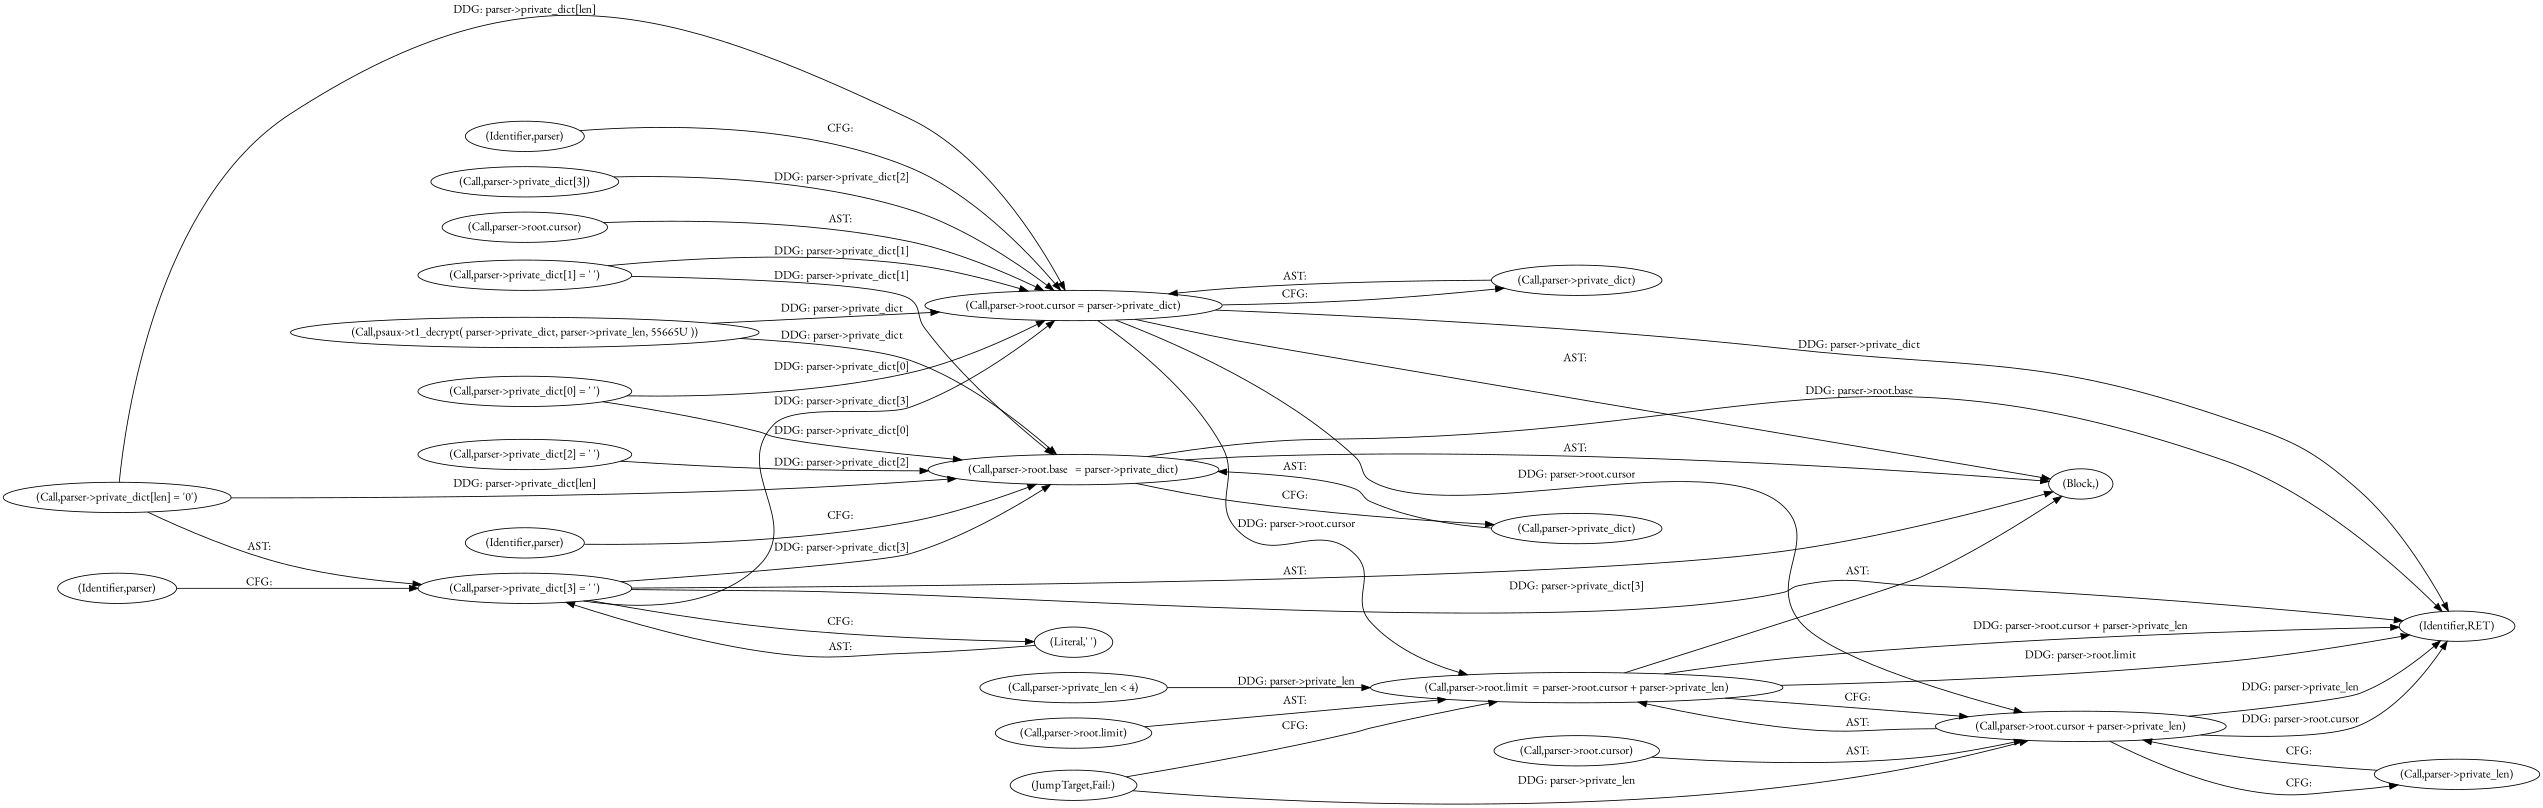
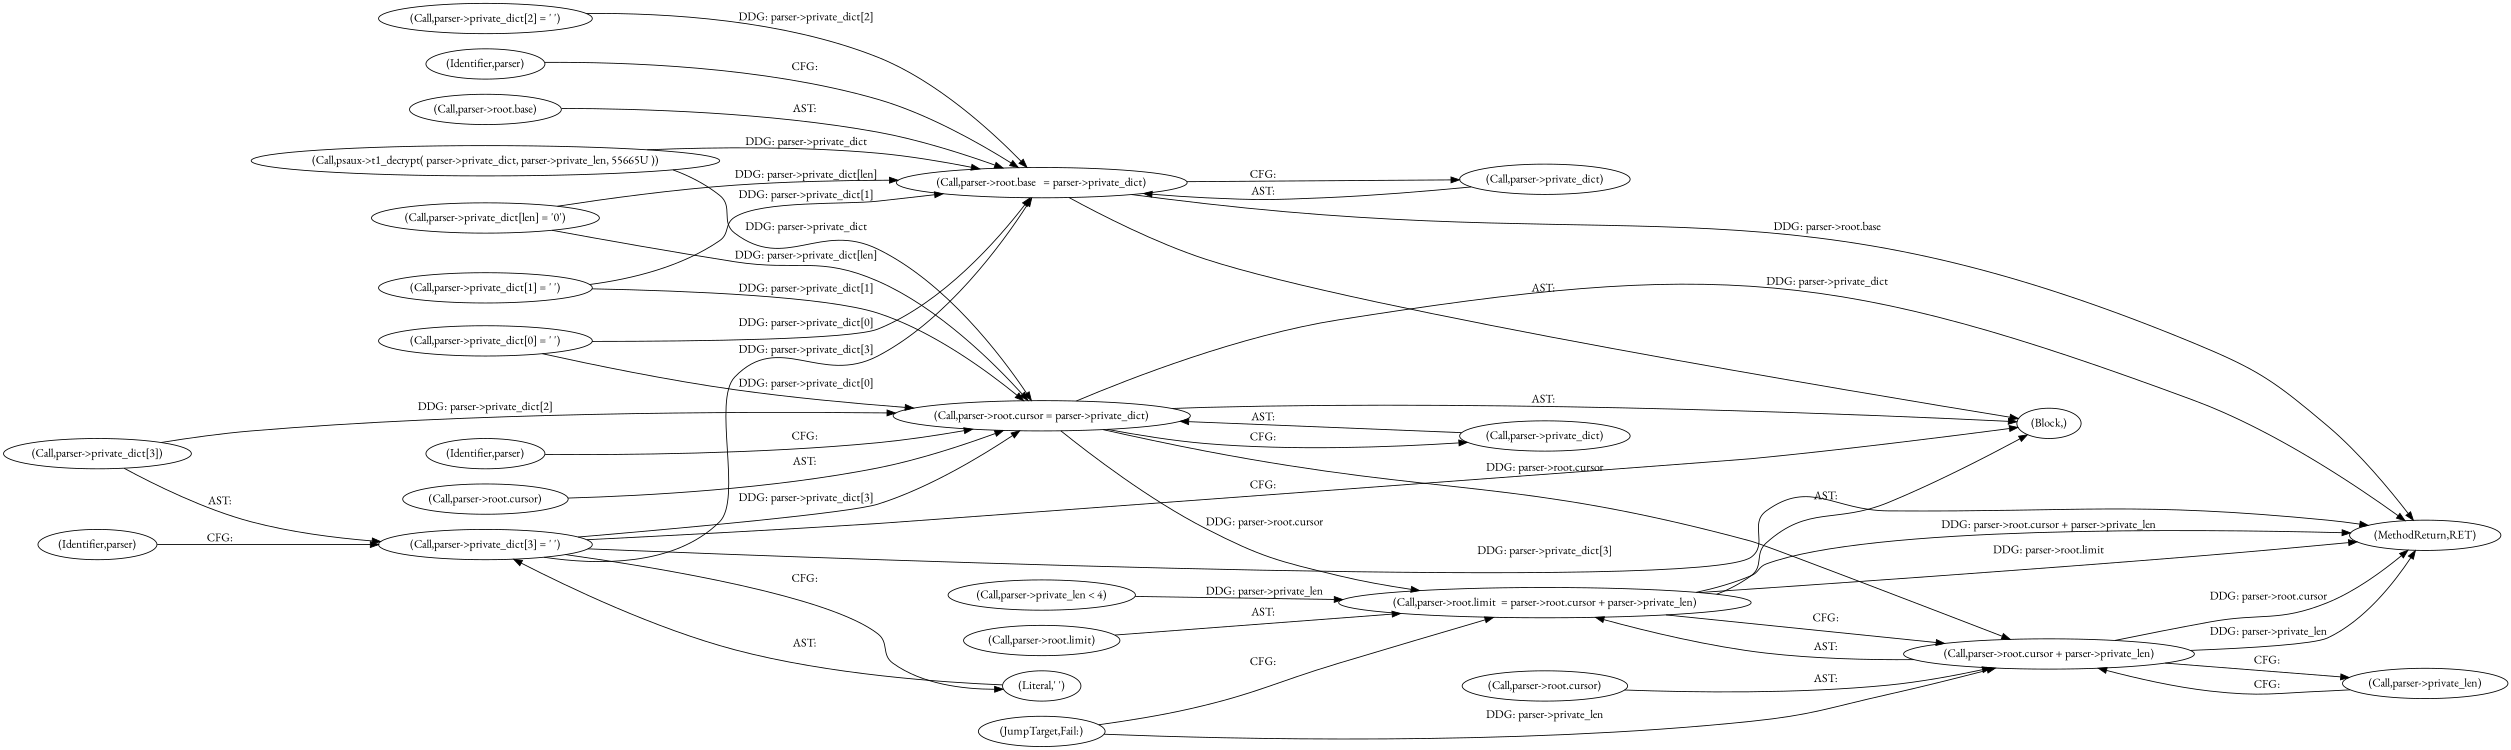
none -> (485, 109)
(277, 562) -> (244, 520)
(1296, 571) -> (1265, 485)
(2457, 626) -> (2425, 535)
